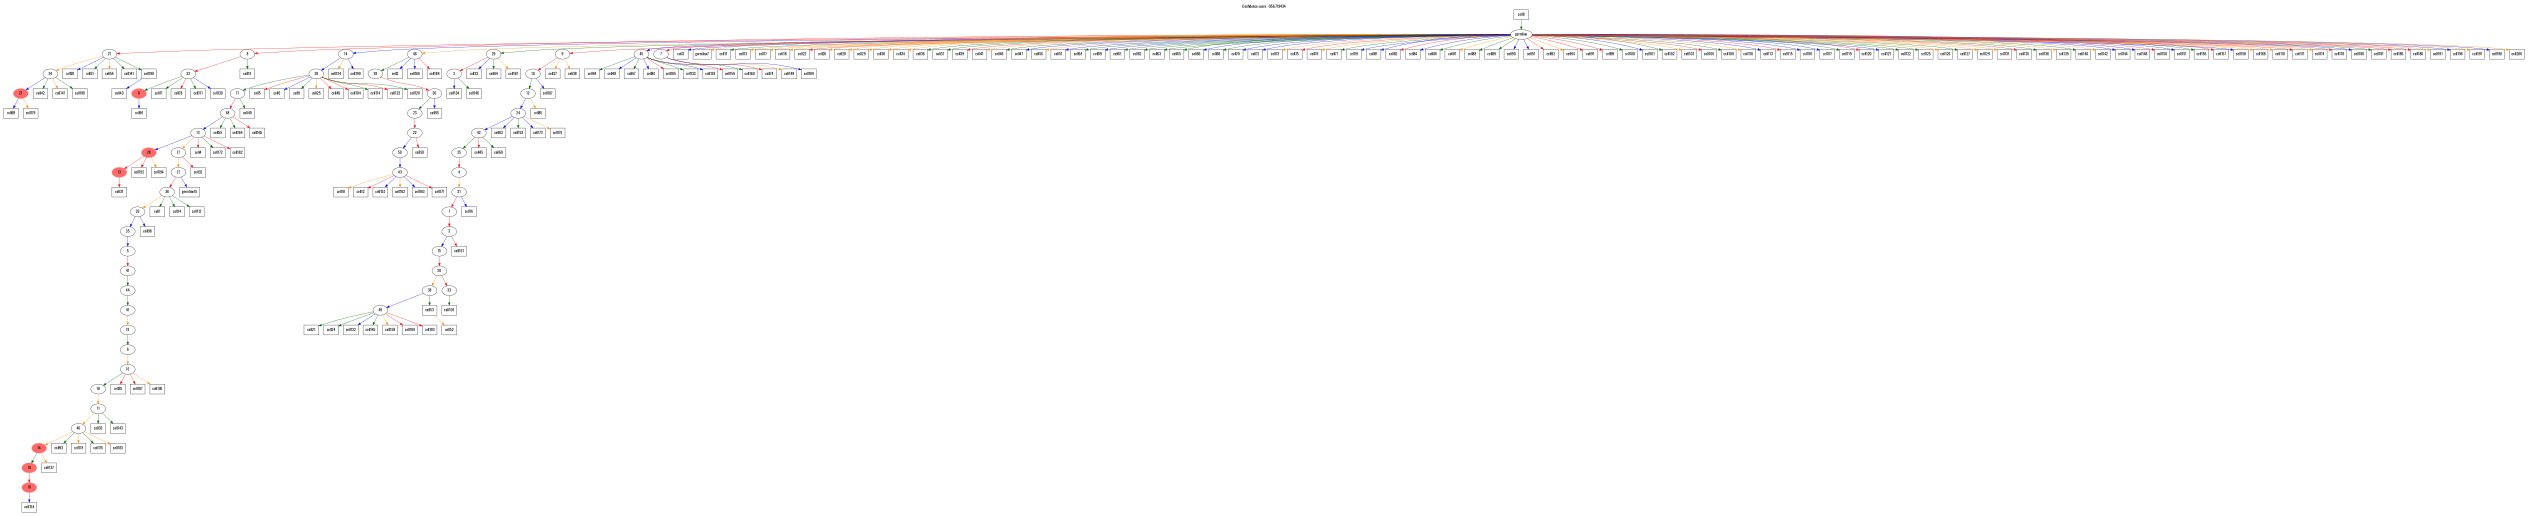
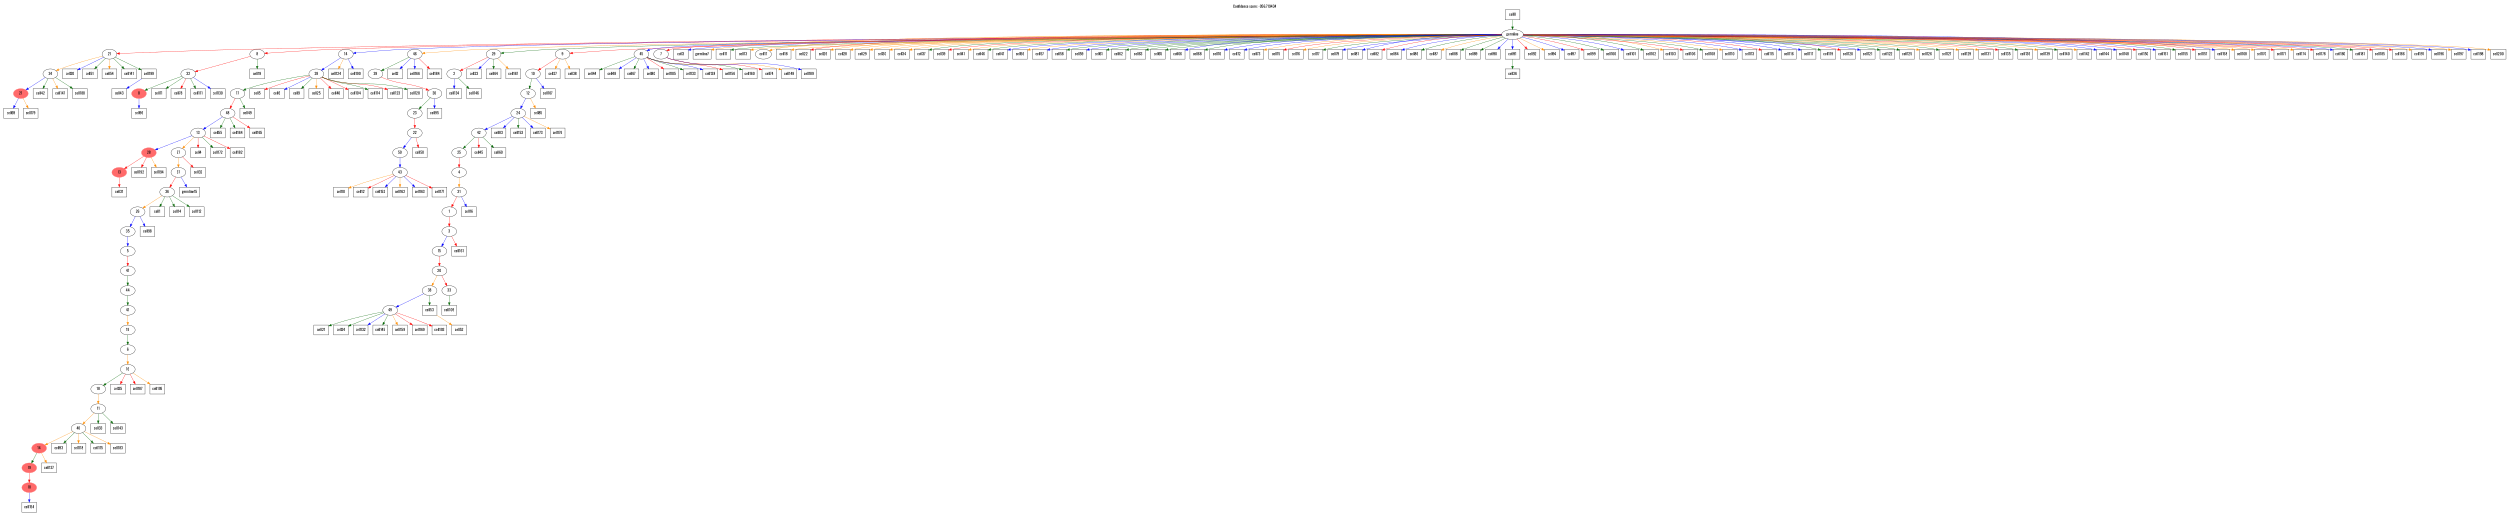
(1220, 37) -> (1513, 63)
(1556, 42) -> (1542, 43)
(763, 54) -> (763, 54)
